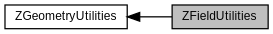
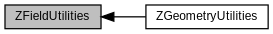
(156, 17) -> (130, 17)
